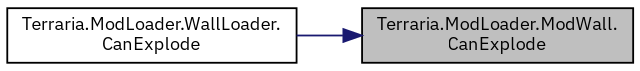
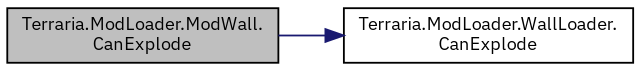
(320, 35) -> (302, 35)
